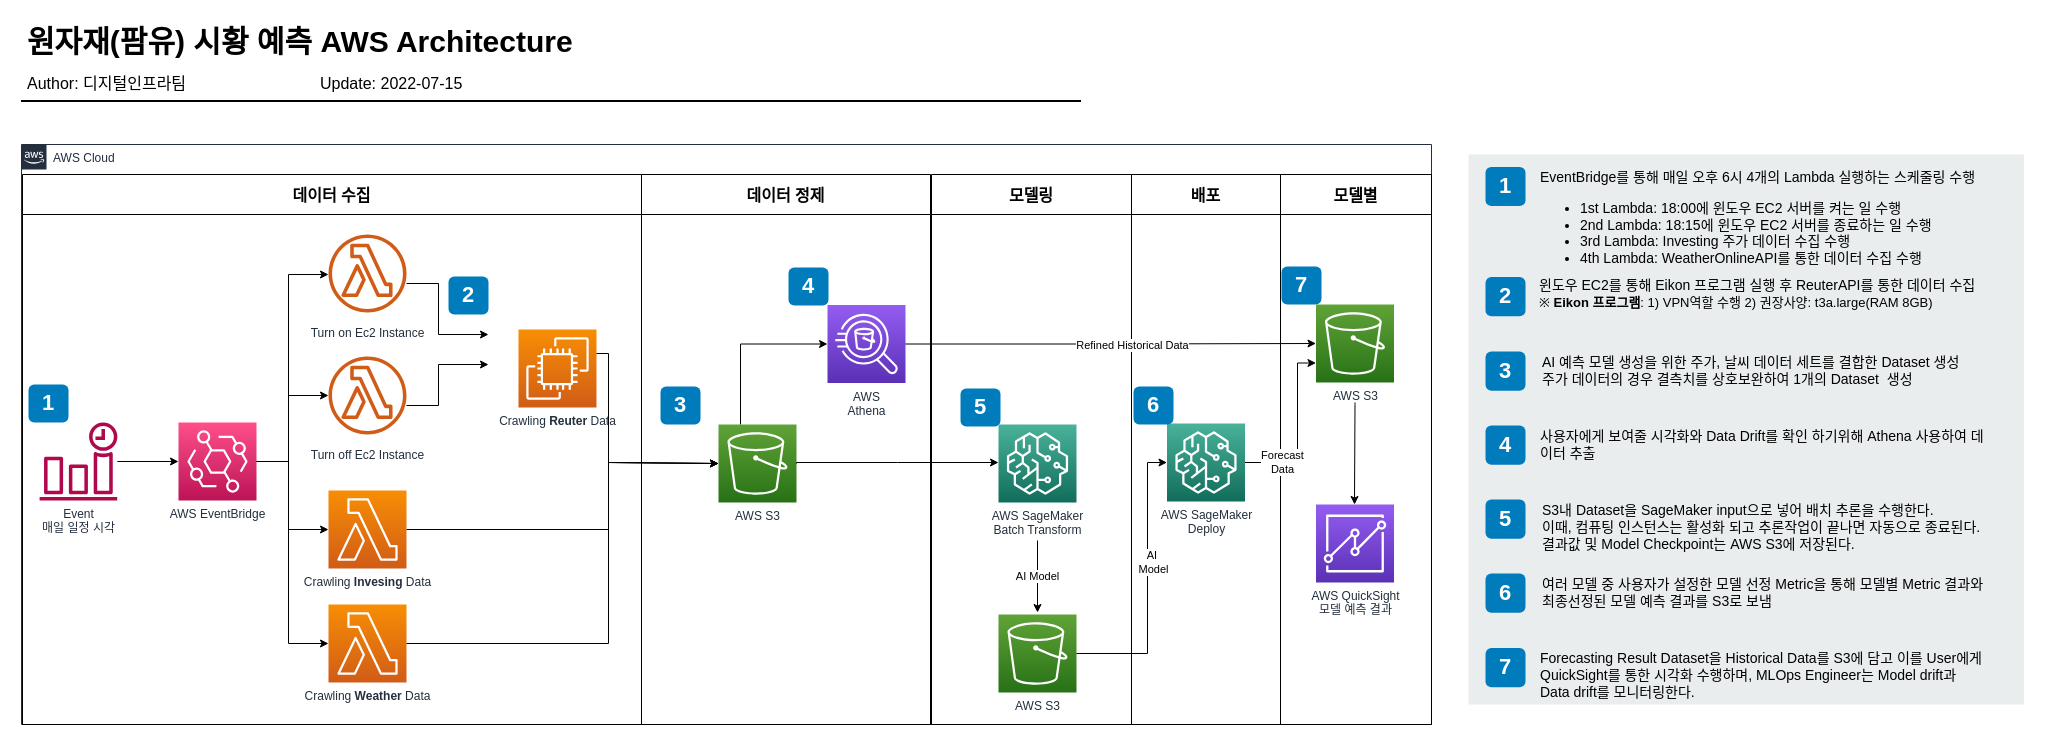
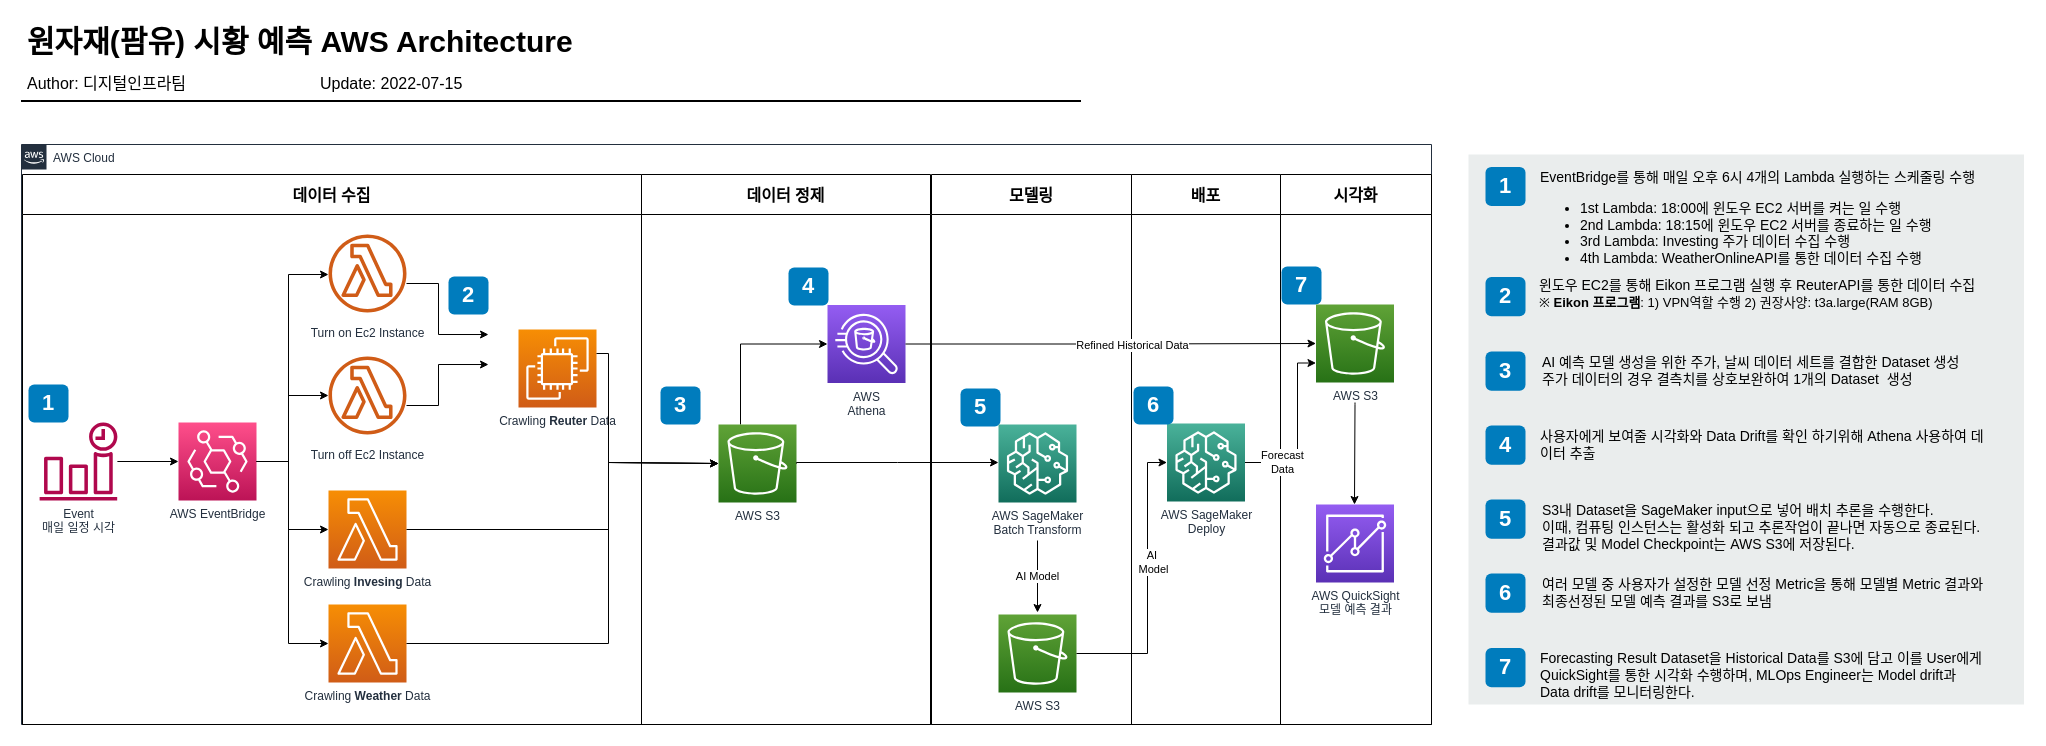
(1356, 196) -> (1356, 196)
